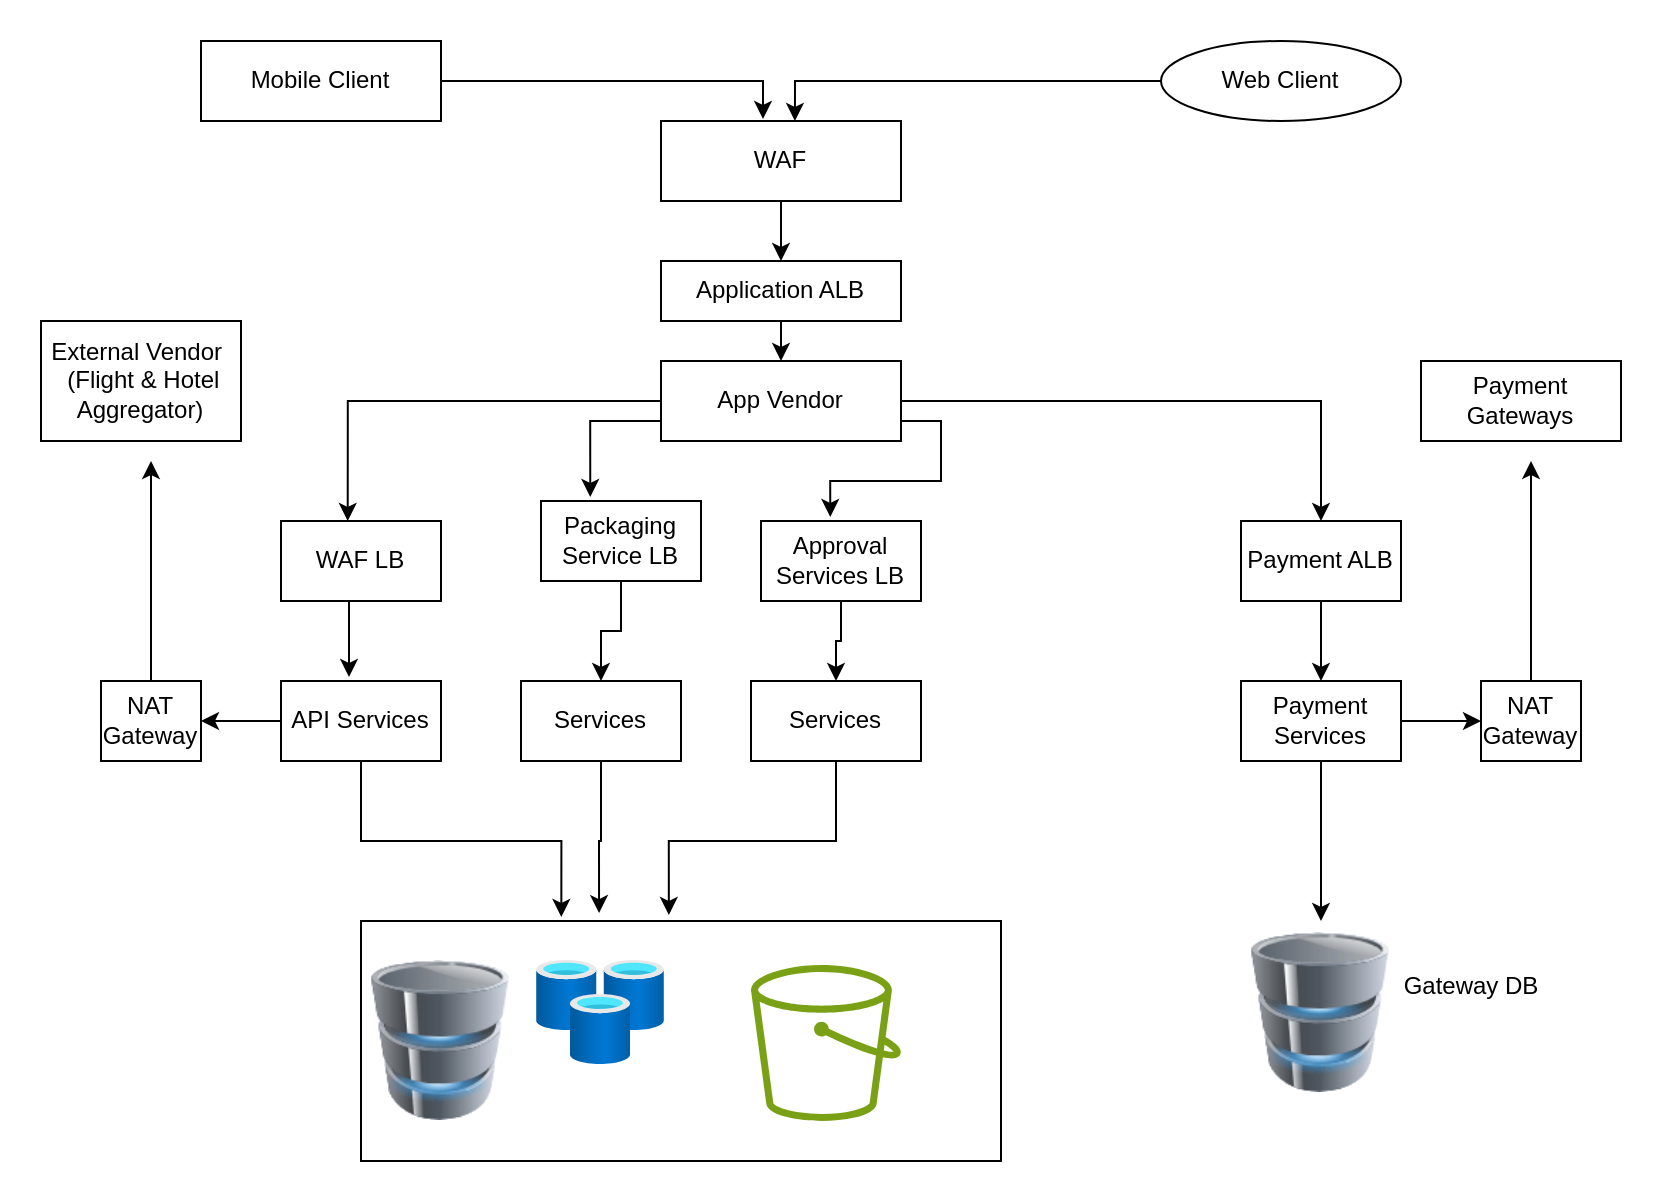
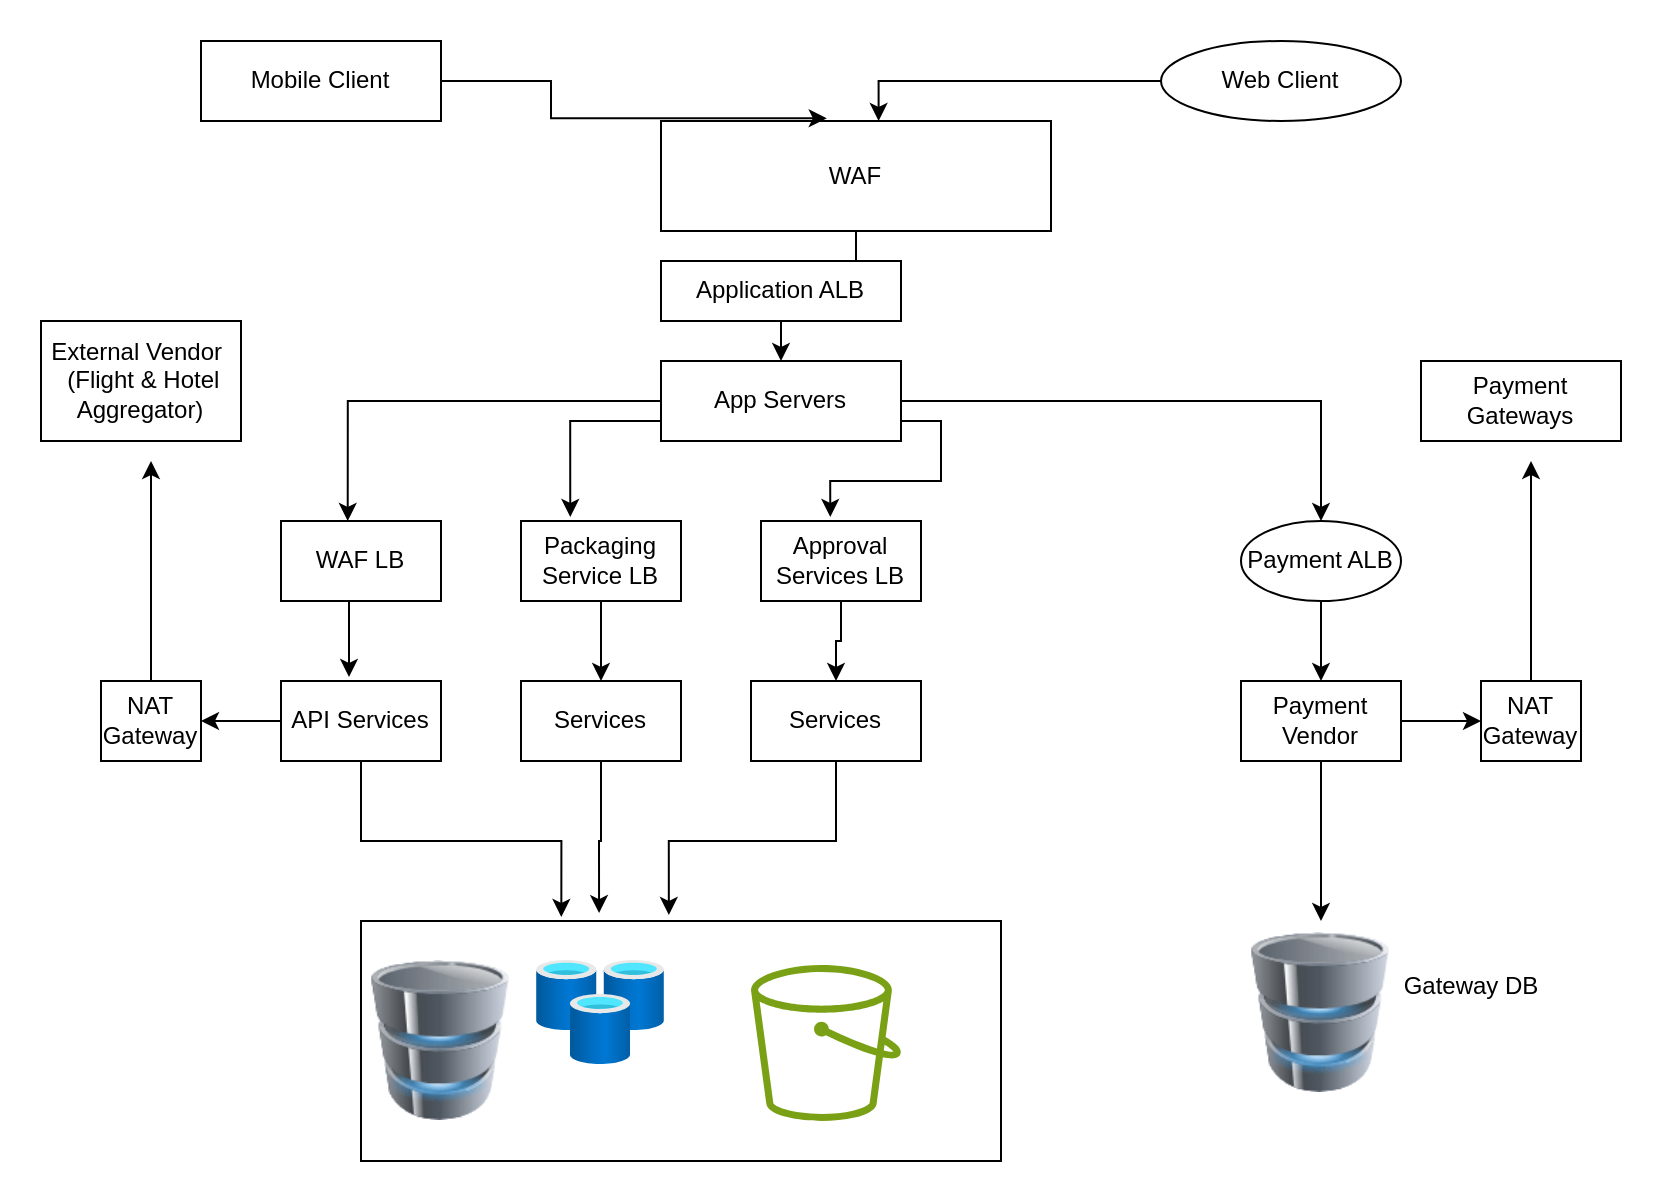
(781, 161) -> (856, 176)
(781, 401) -> (781, 401)
(621, 541) -> (601, 561)
(1321, 561) -> (1321, 561)
(1321, 721) -> (1321, 721)
